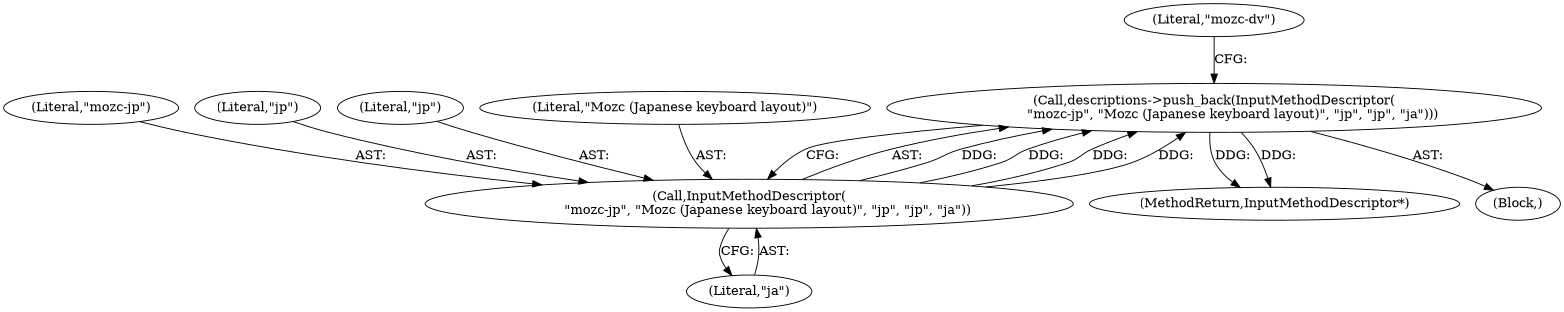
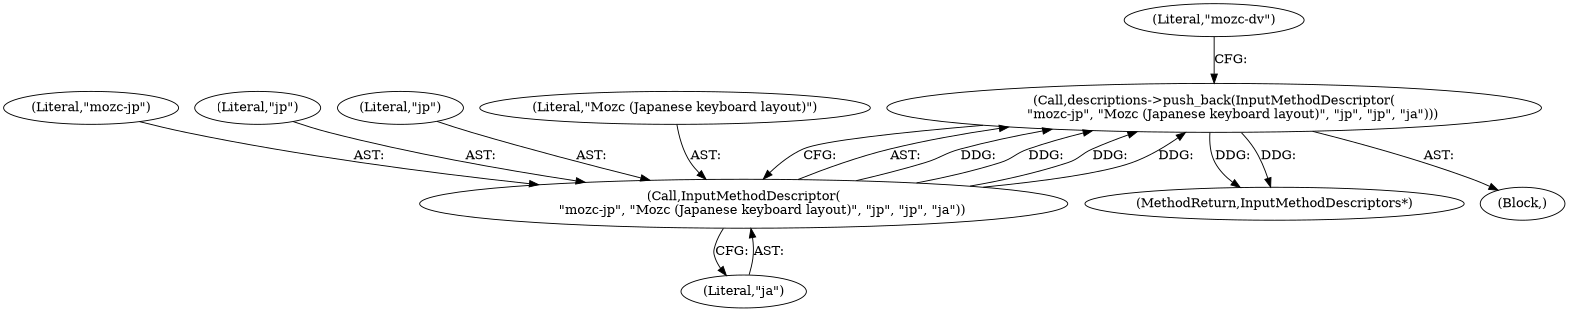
(1275, 204) -> (1275, 204)
